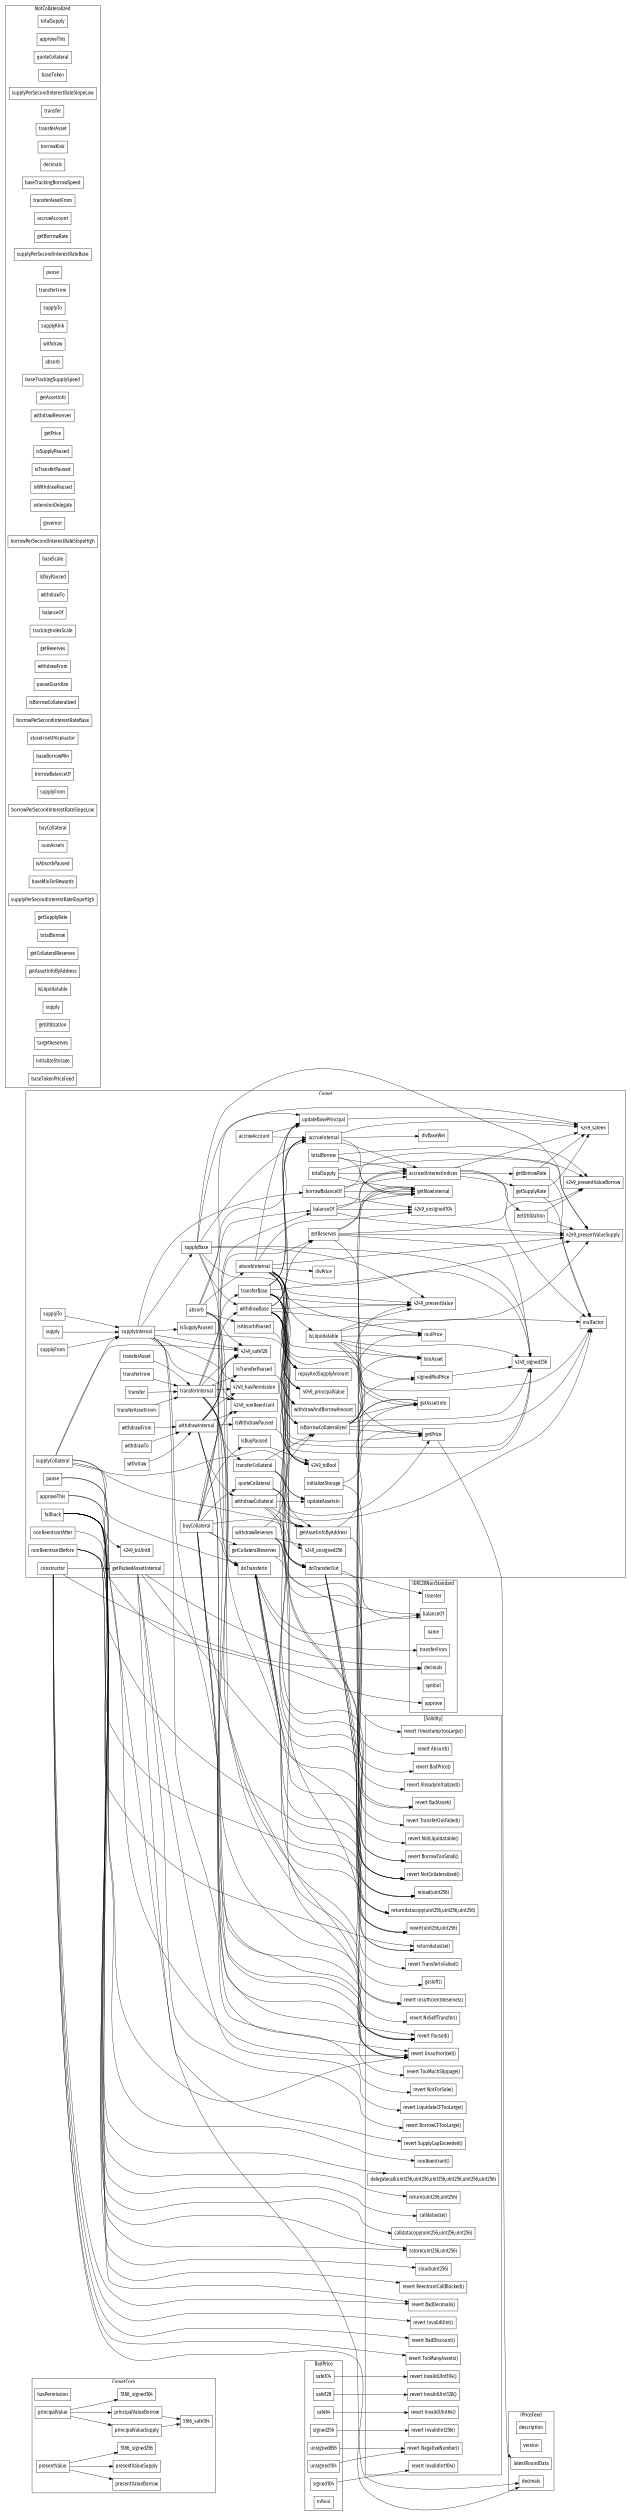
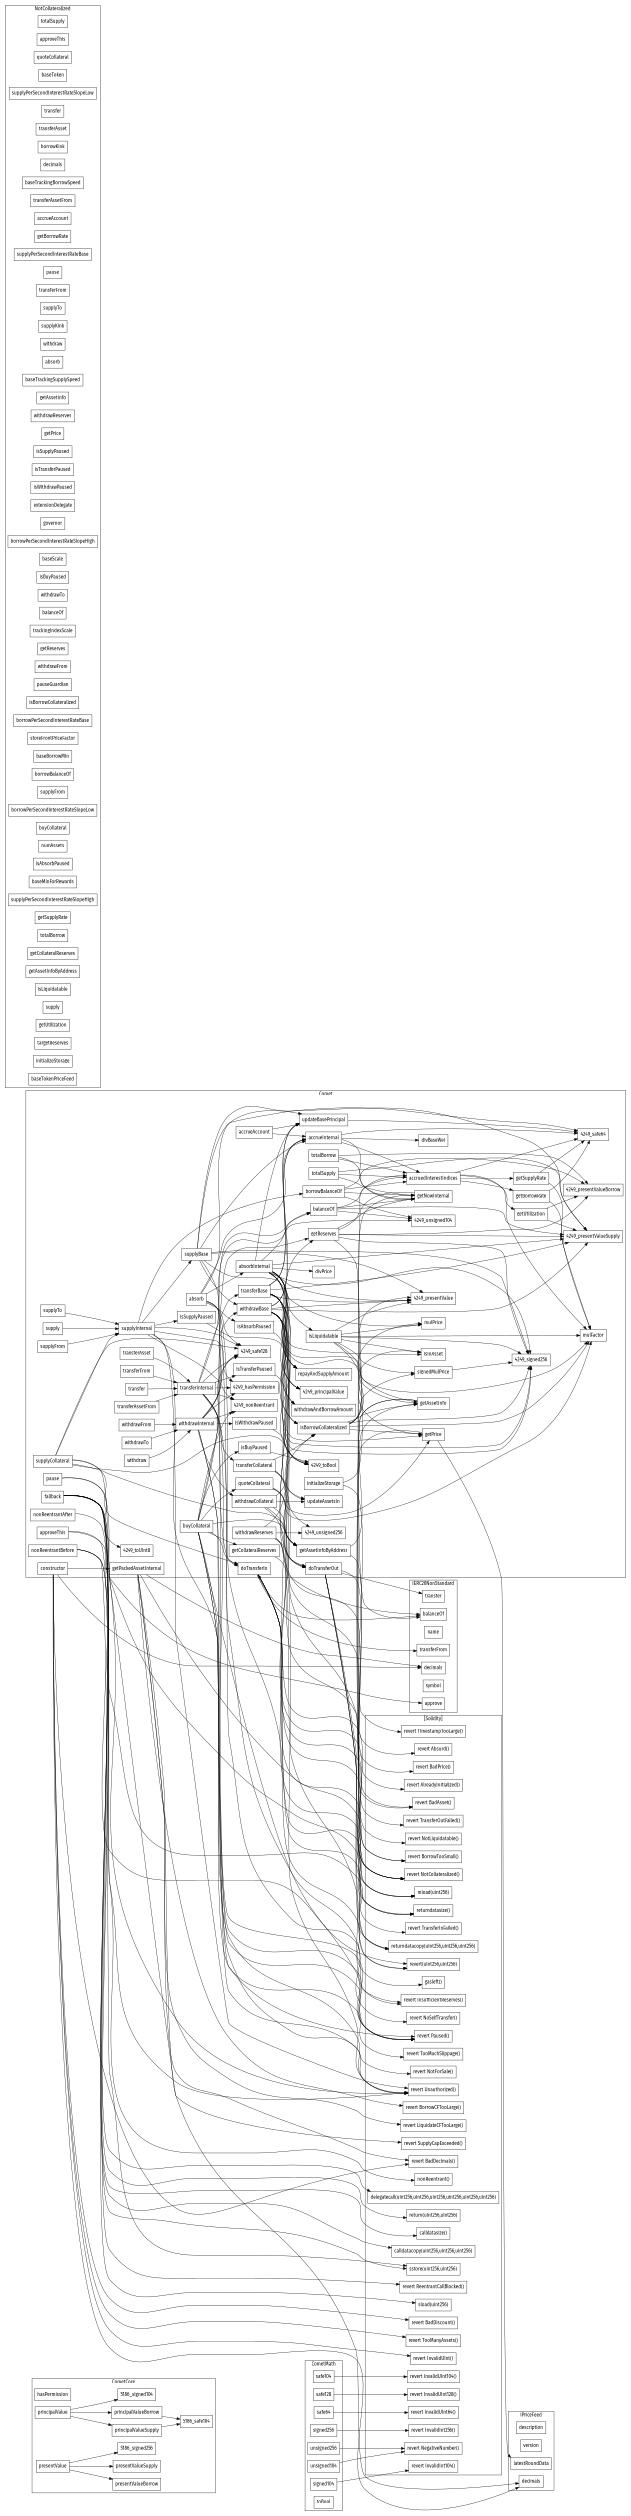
(324, 1392) -> (324, 1392)
(119, 2286) -> (166, 1985)
(324, 2364) -> (324, 2364)
(324, 2448) -> (324, 2448)
